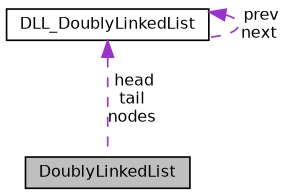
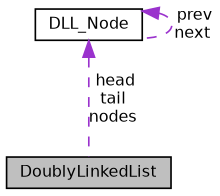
(108, 25) -> (89, 25)
